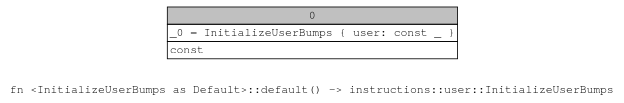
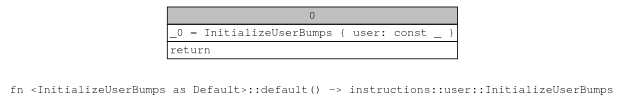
(187, 50) -> (190, 50)
